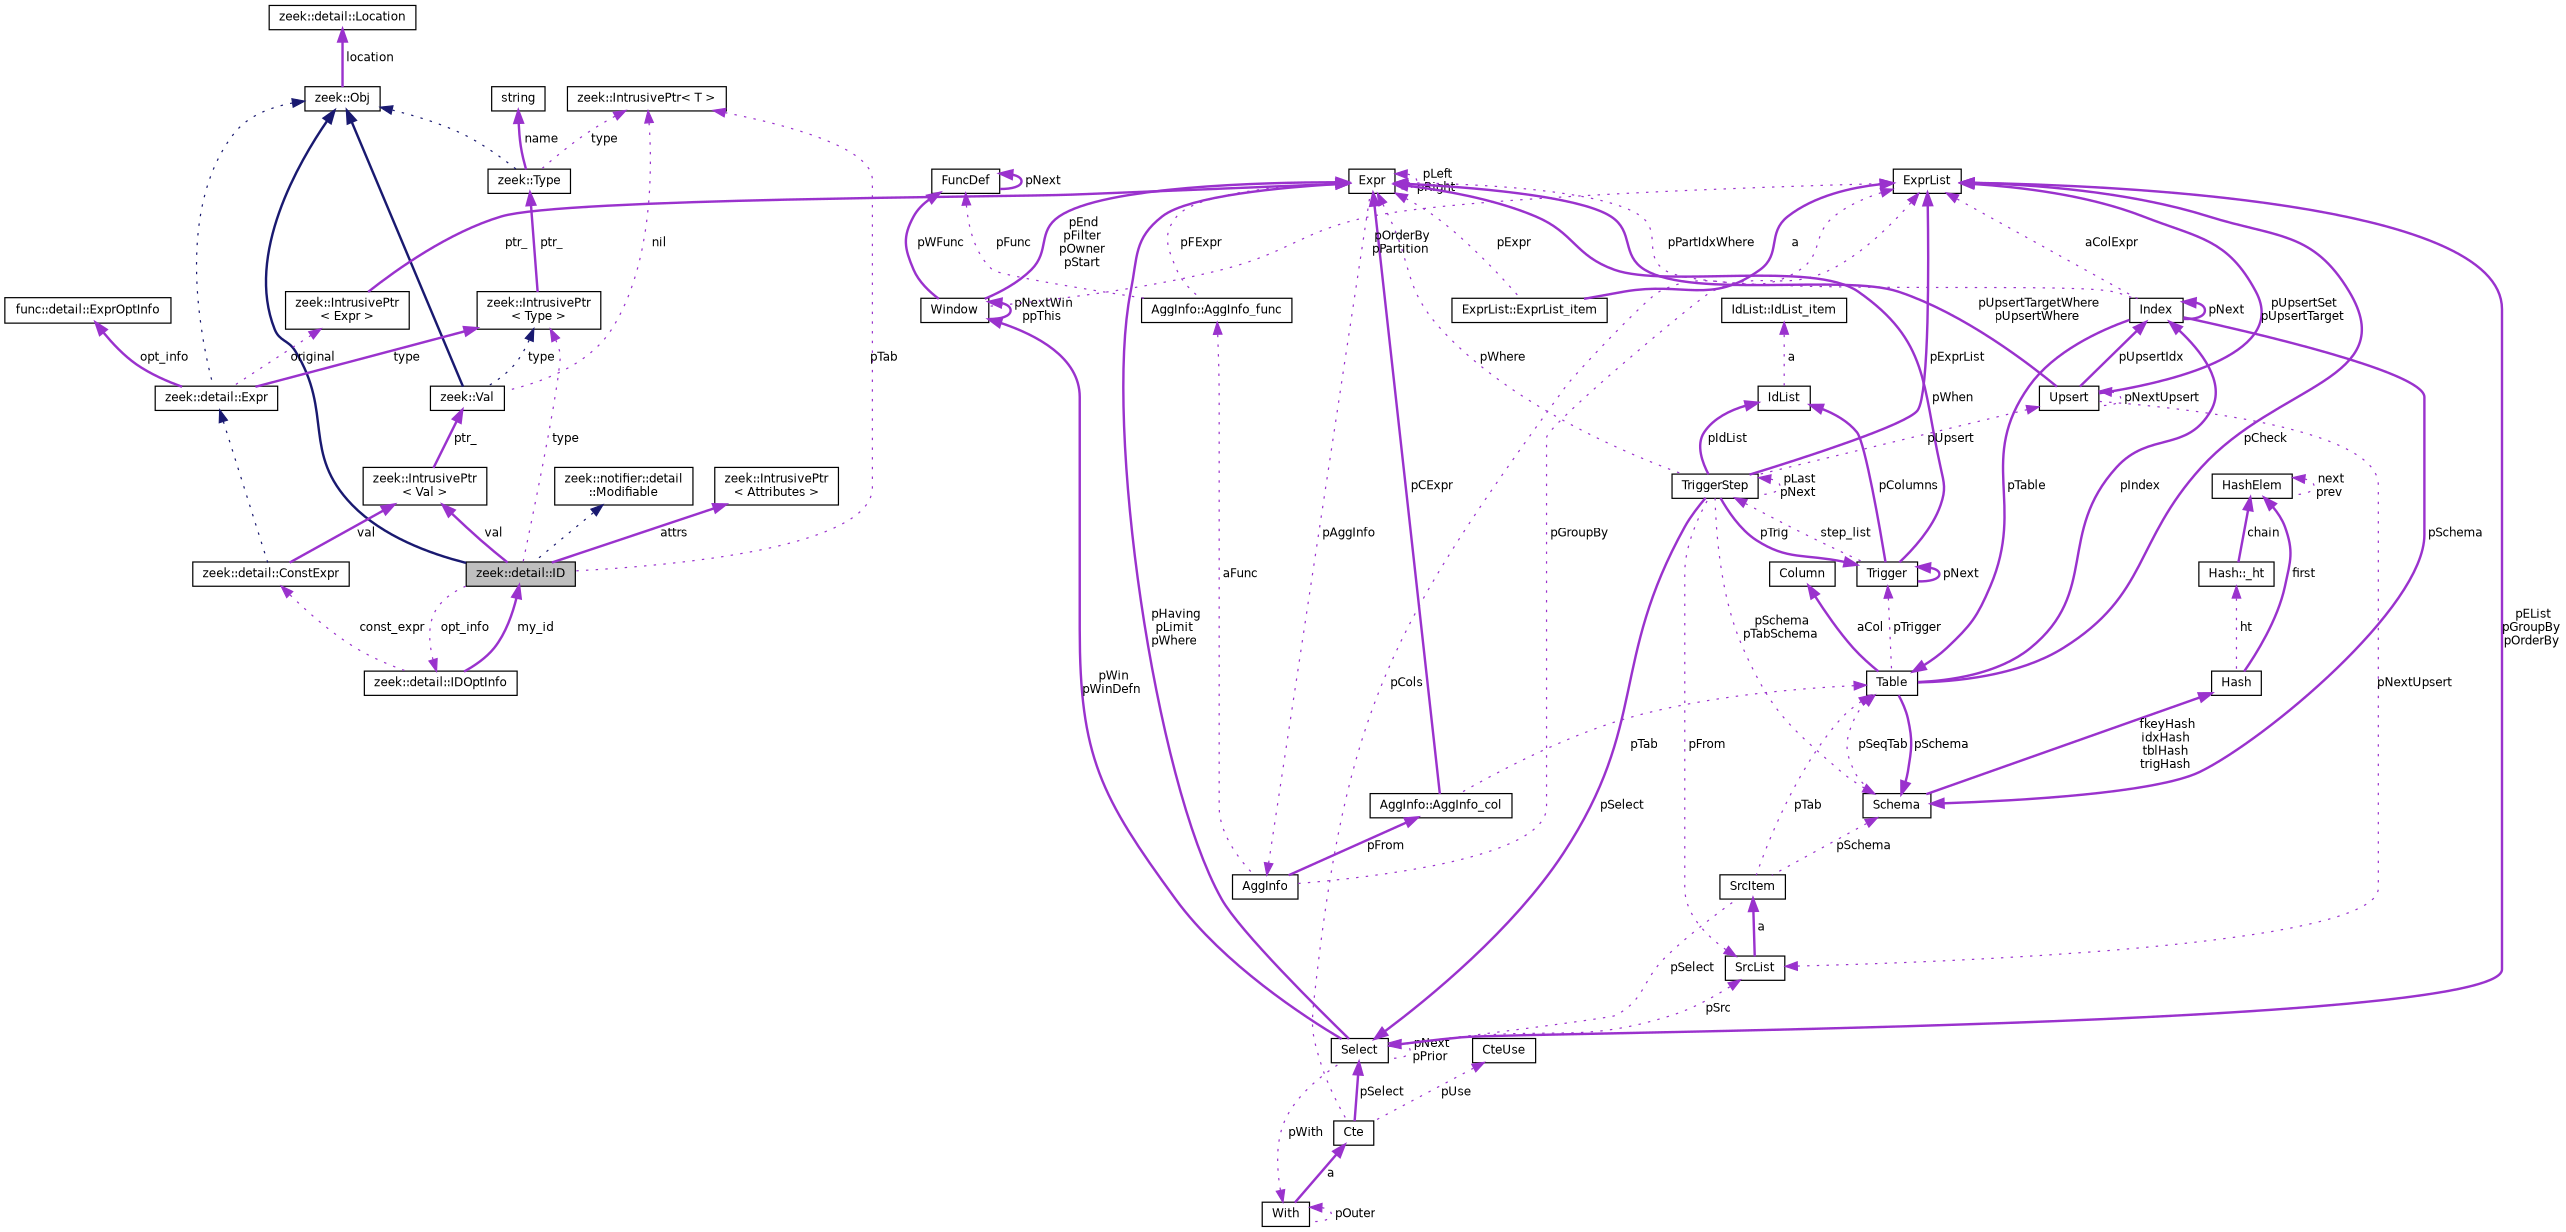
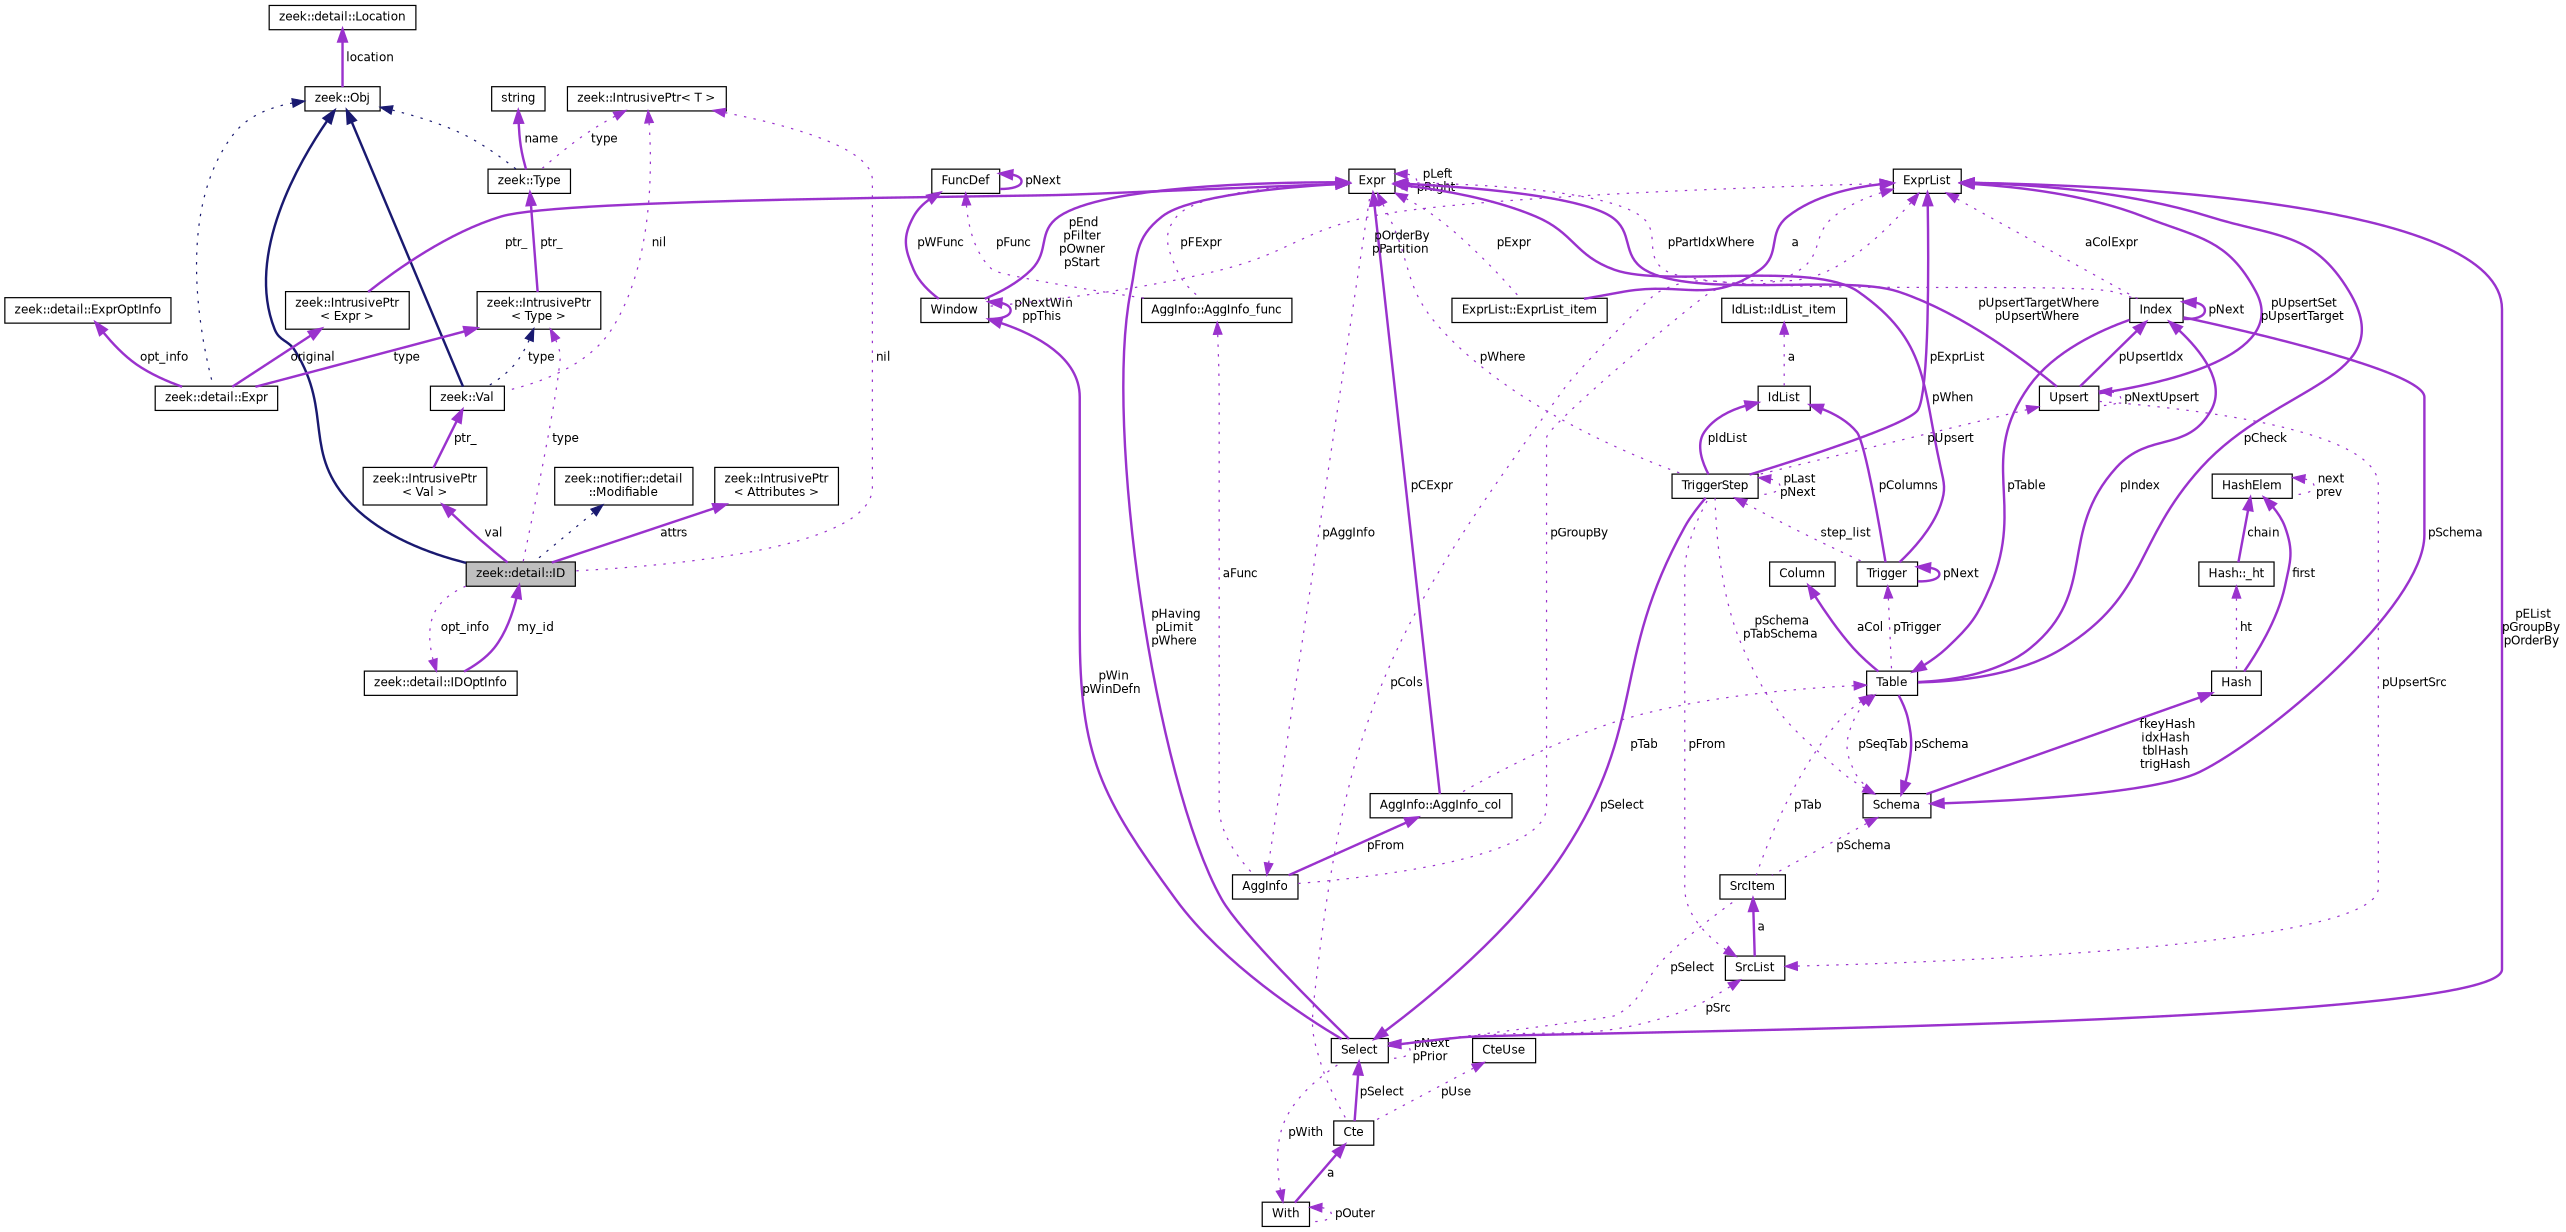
(88, 310) -> (88, 310)
(882, 358) -> (882, 358)
(272, 361) -> (272, 361)
(1772, 549) -> none
(271, 574) -> none
(2413, 683) -> (2413, 683)
